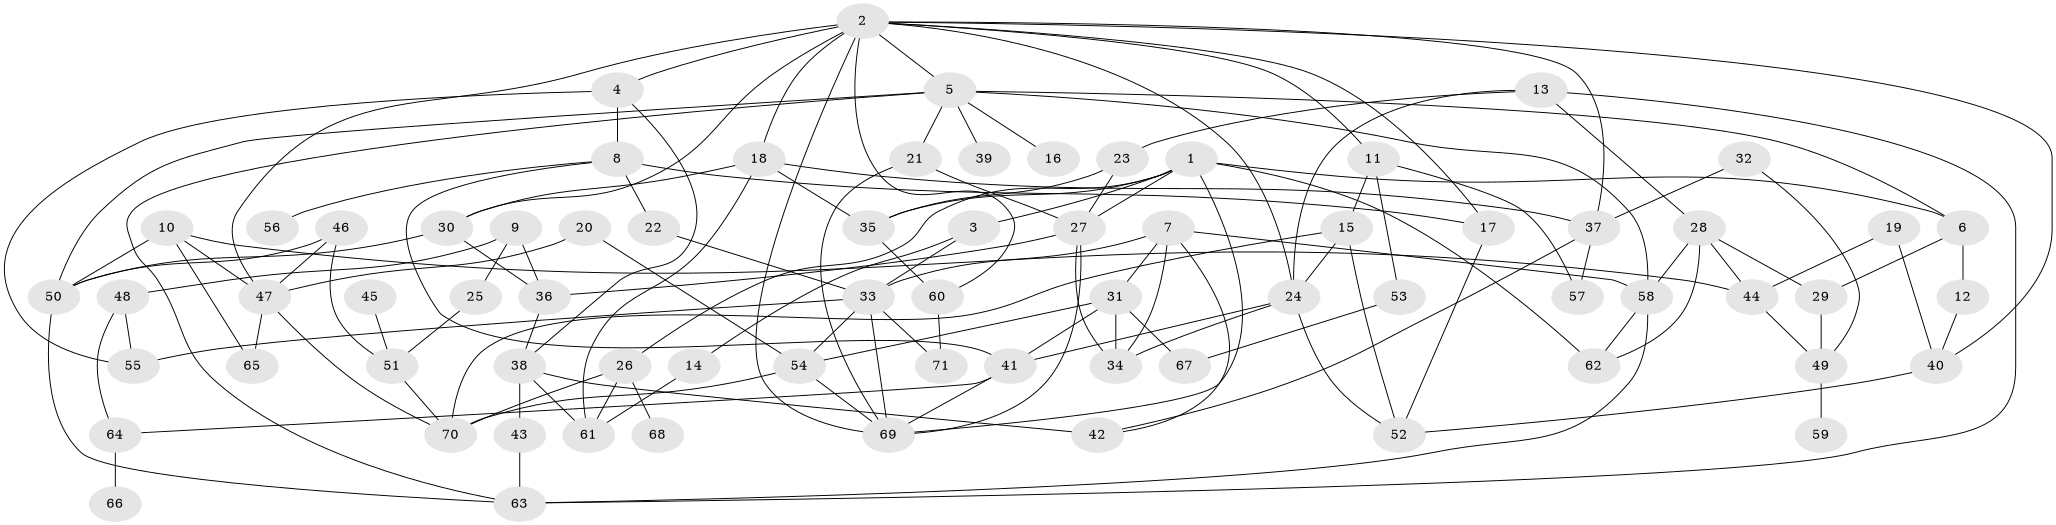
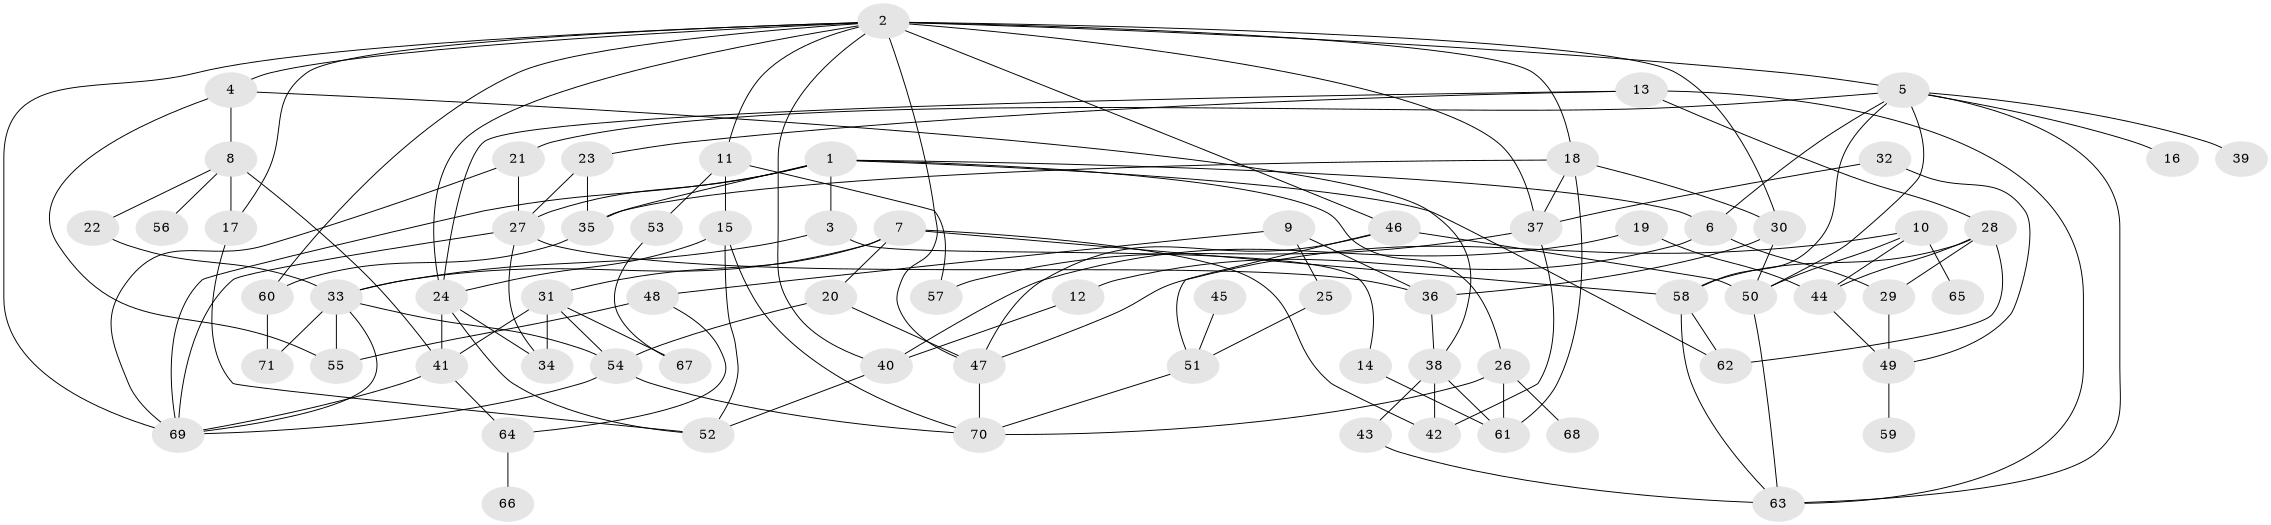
none -> (1139, 124)
(1155, 301) -> (865, 262)
(259, 331) -> none
